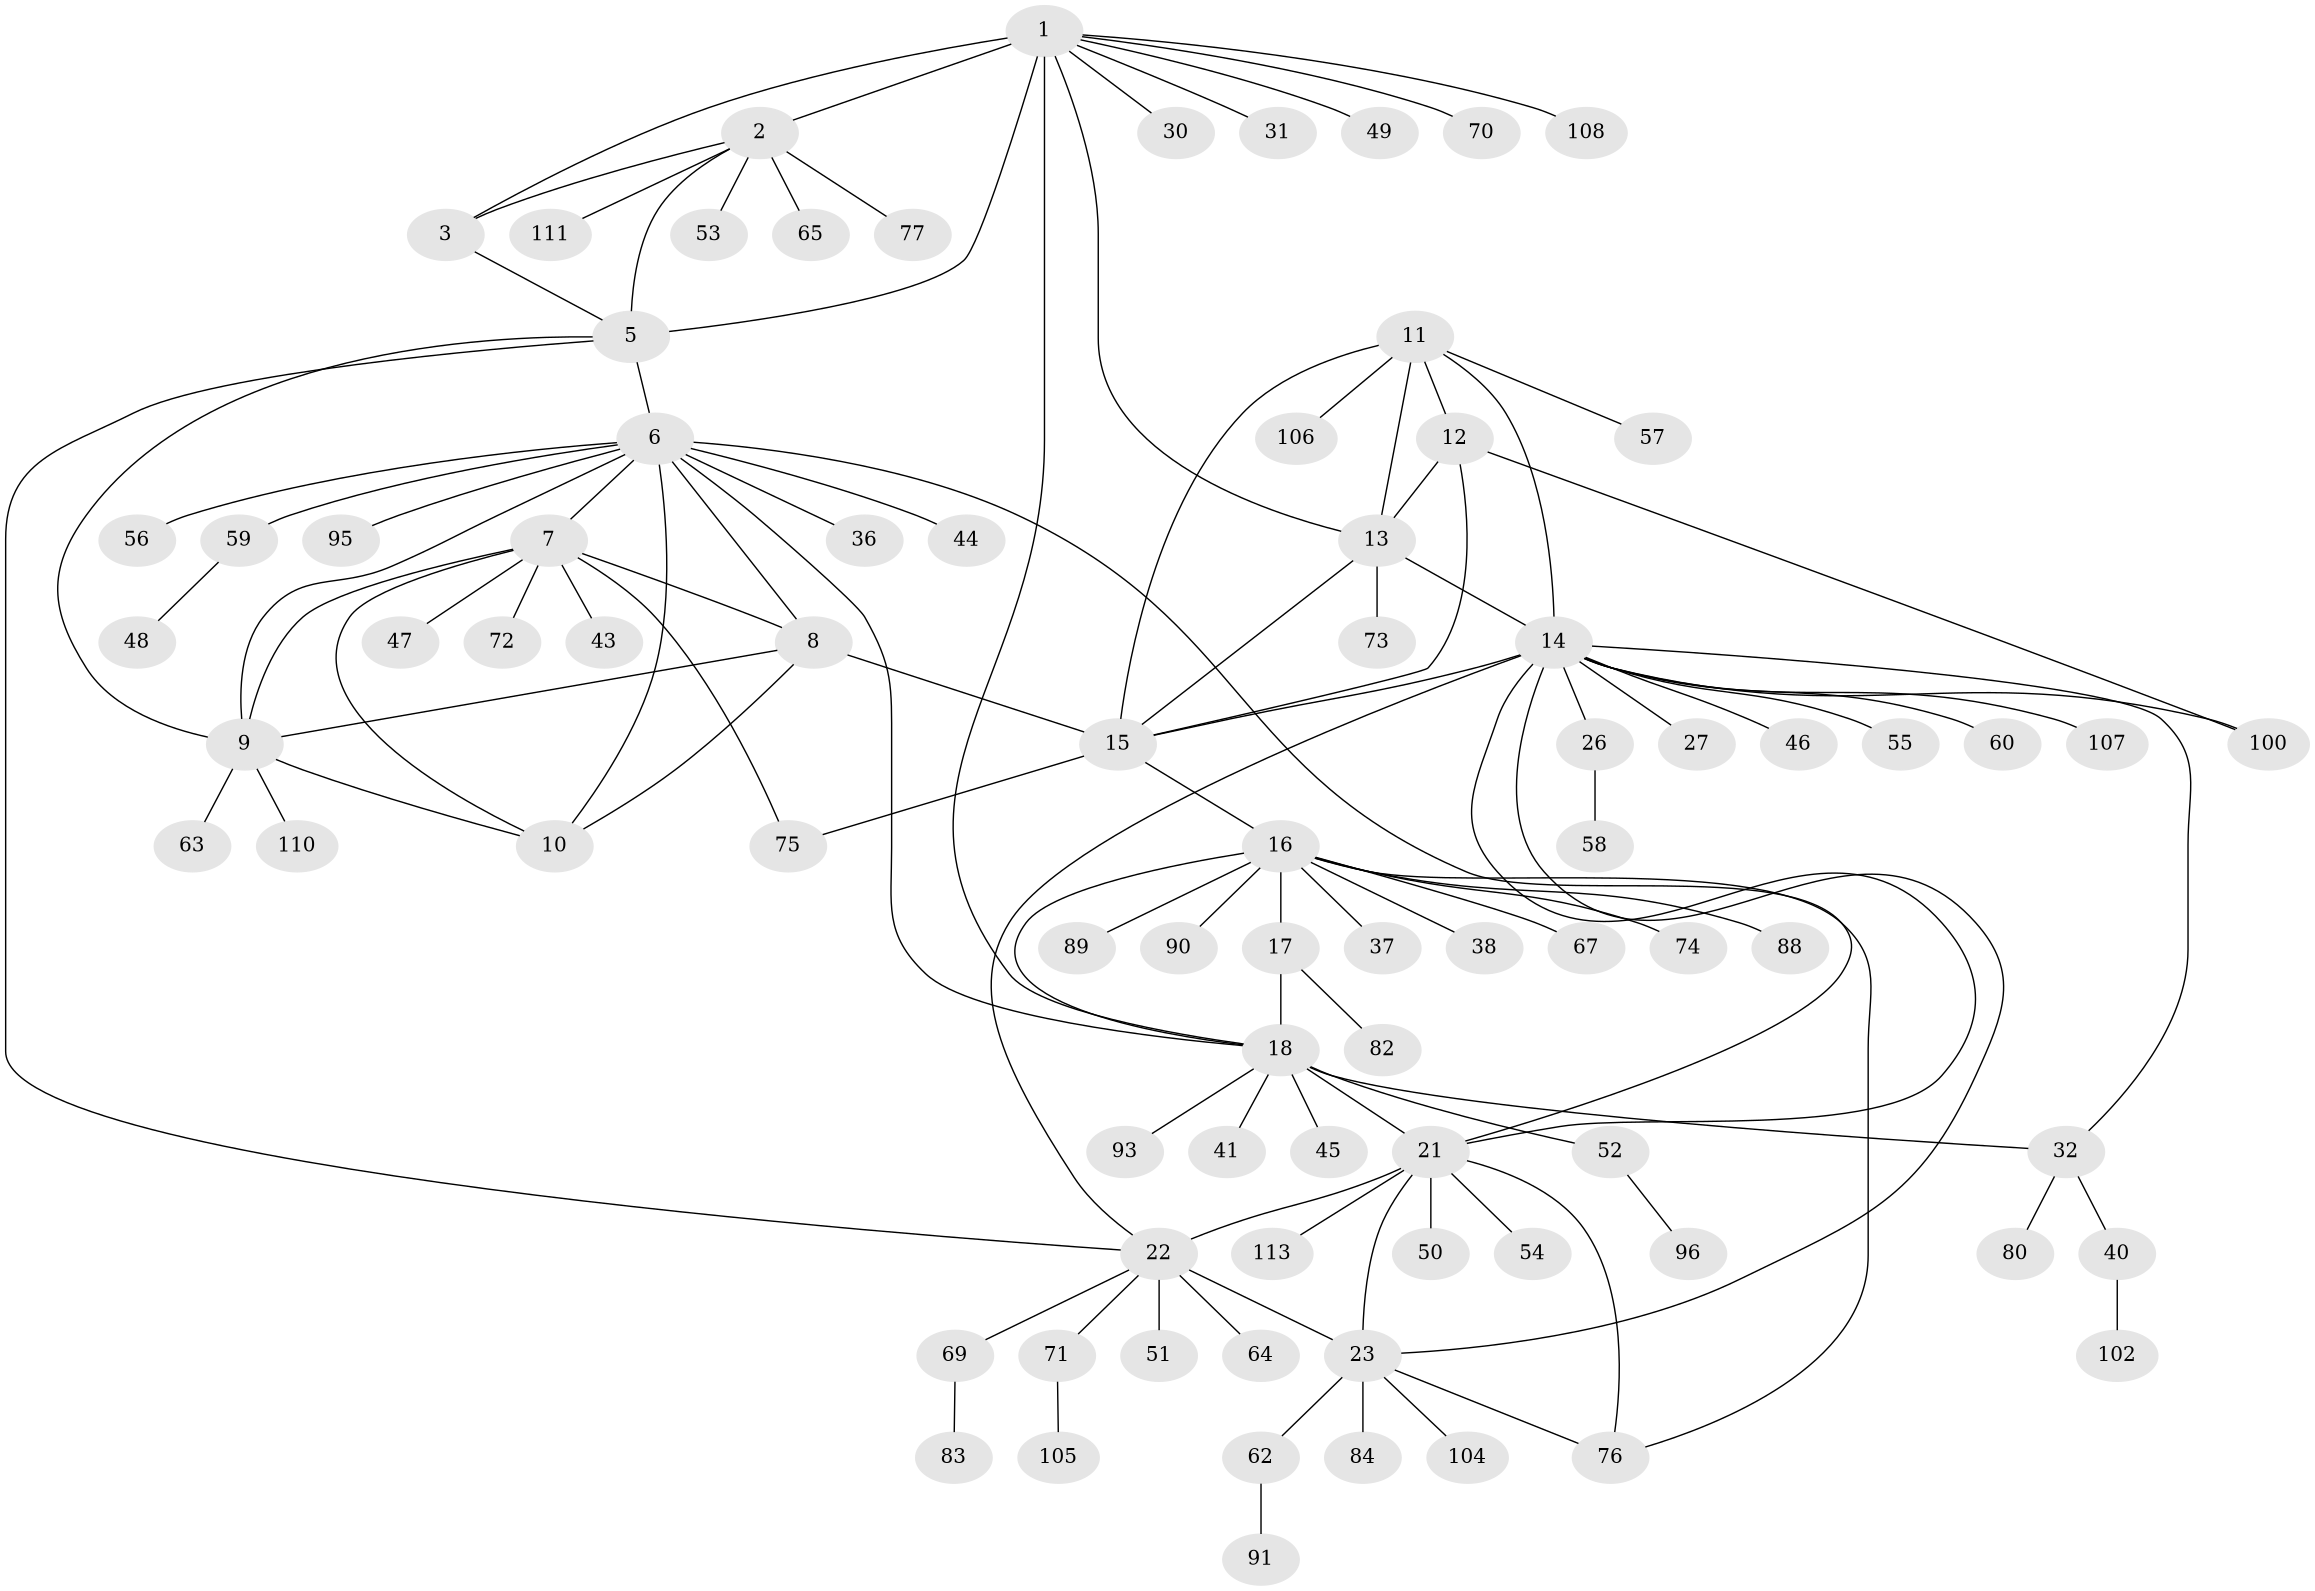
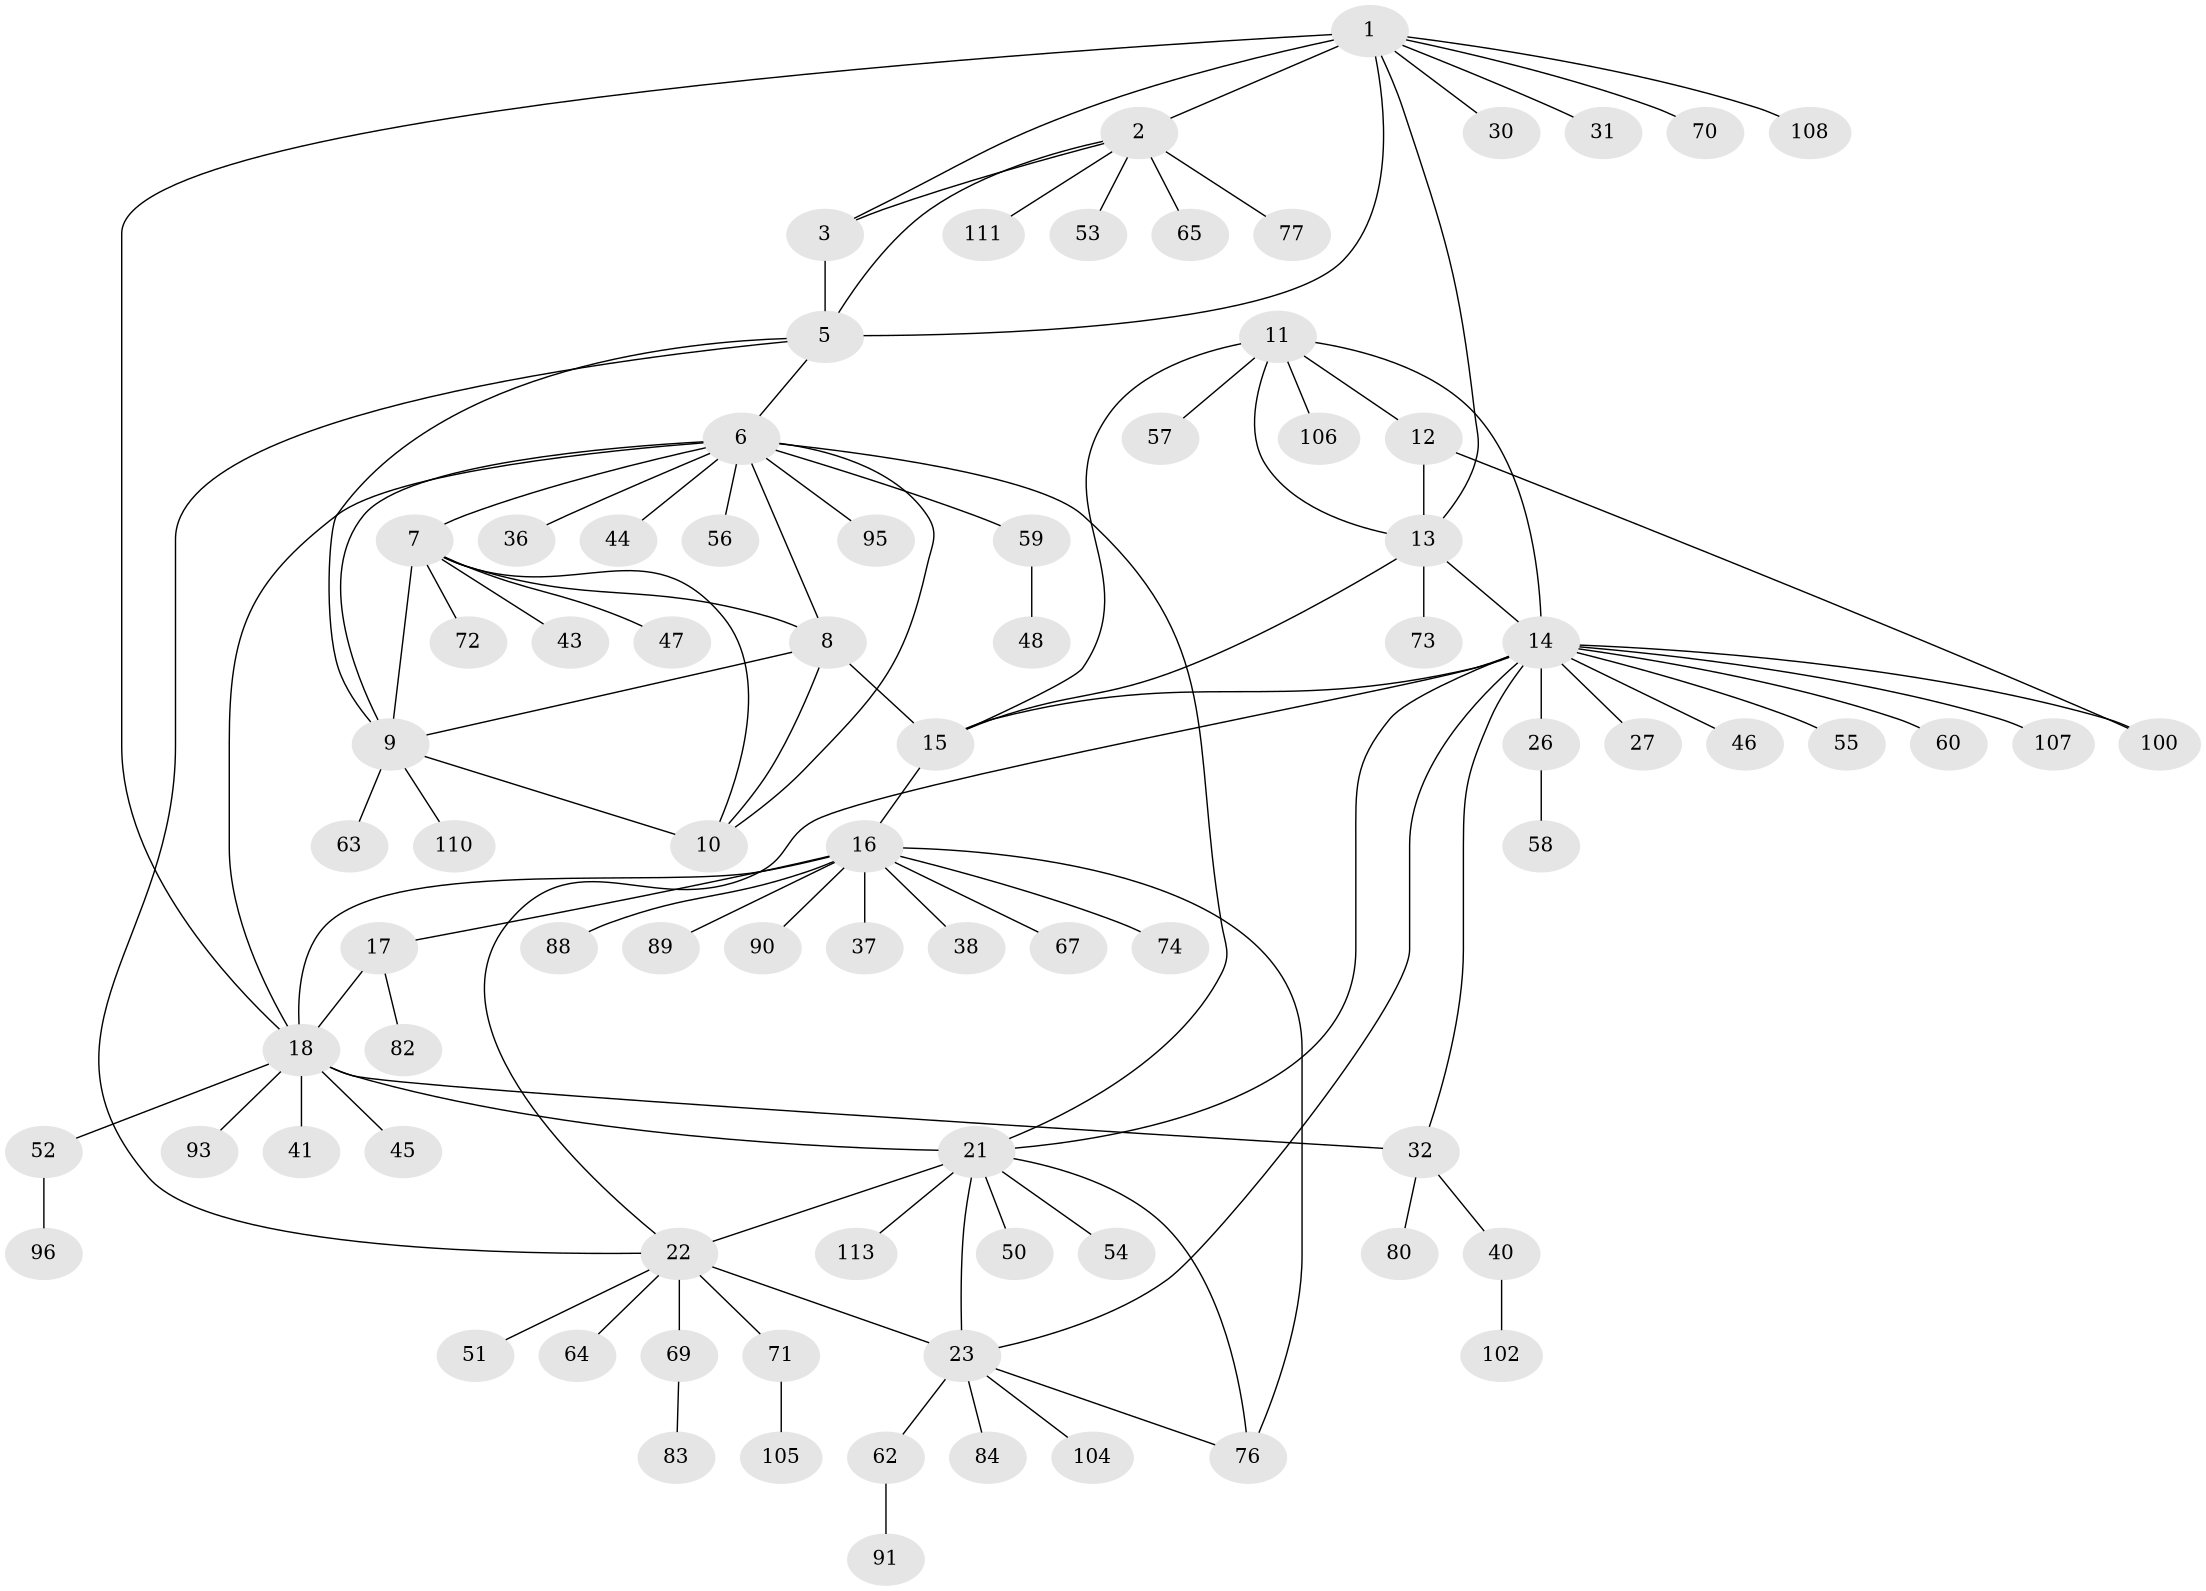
(1380, 133) -> none
(1395, 678) -> none
(788, 846) -> none
